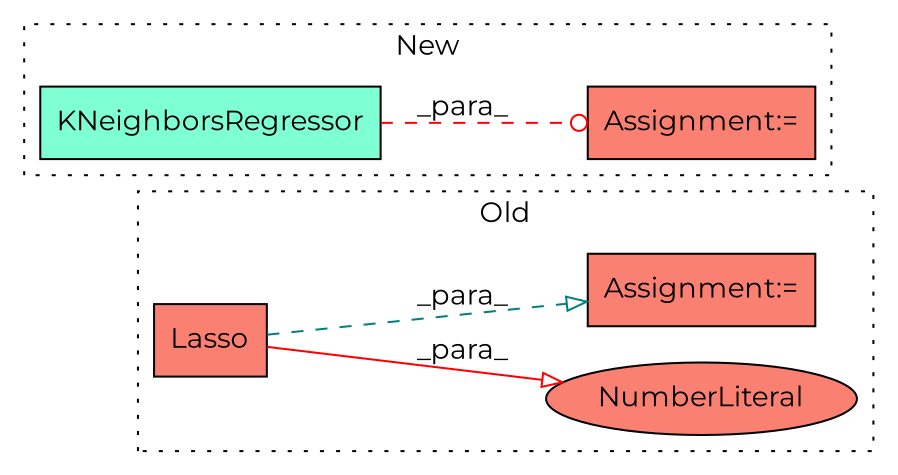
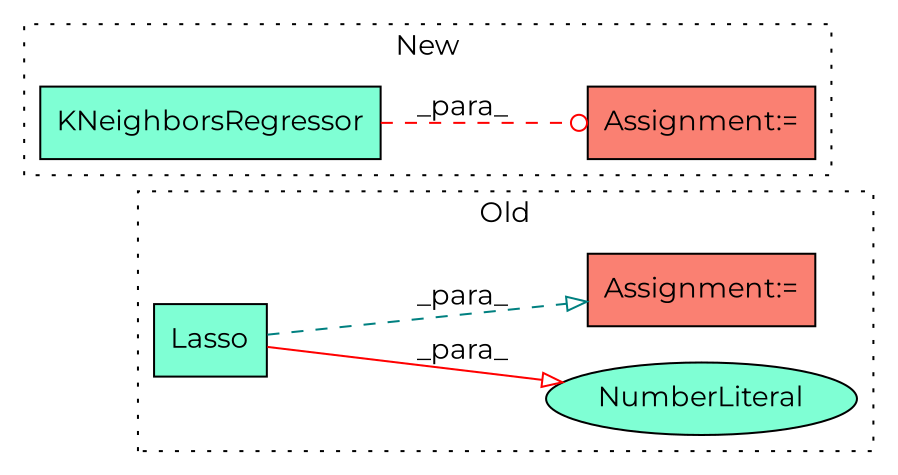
(210, 340) -> (210, 340)
(702, 399) -> (702, 399)
